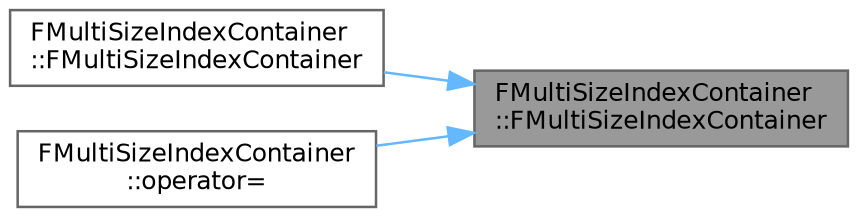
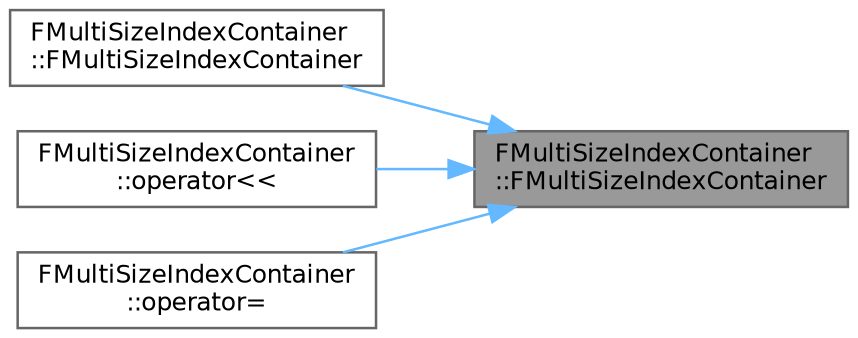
none -> (197, 169)
